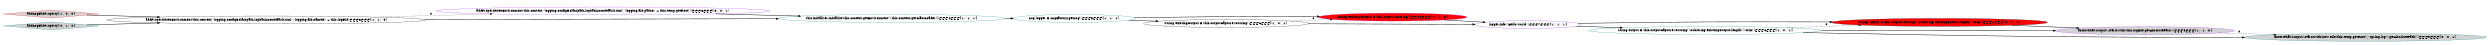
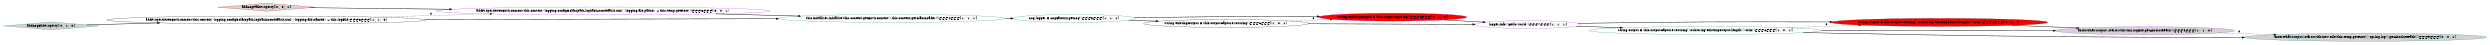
none -> (267, 7)
(51, 14) -> none
